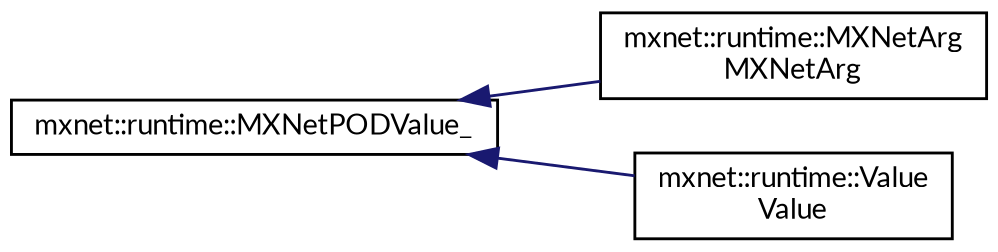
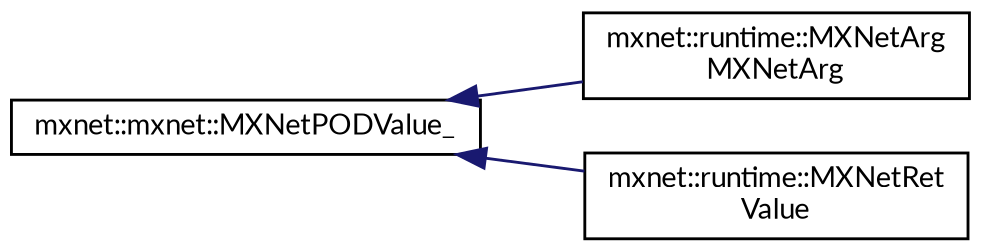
(255, 127) -> (246, 127)
(794, 196) -> (776, 196)
